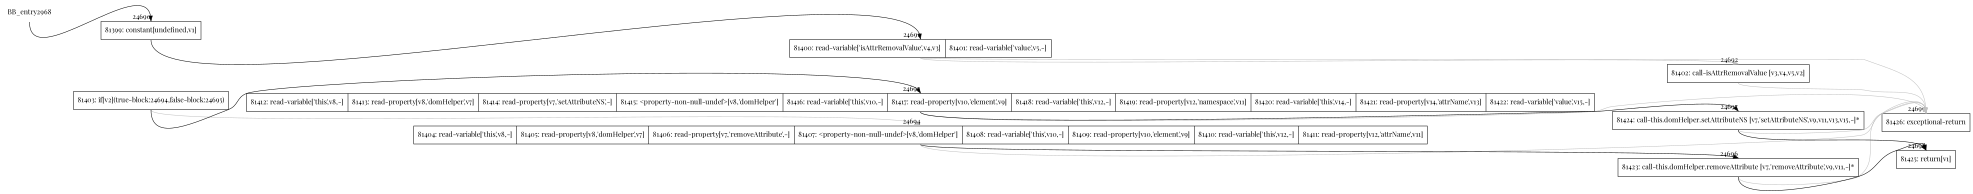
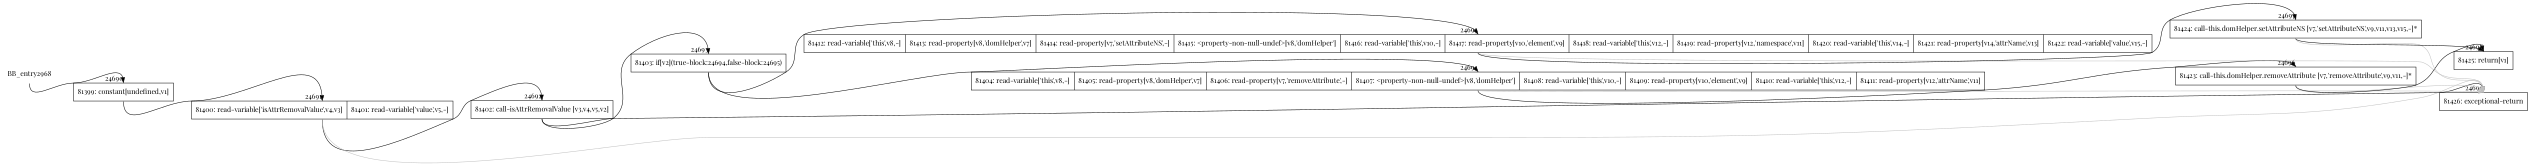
(1327, 61) -> (430, 129)
none -> (621, 80)
(1835, 89) -> (1512, 106)
(533, 118) -> (1085, 67)
